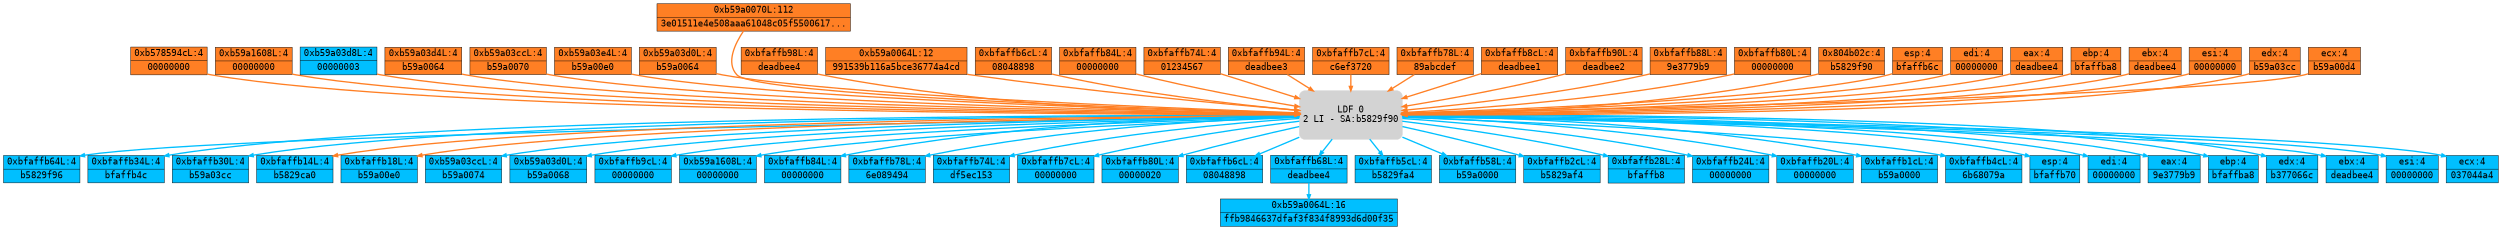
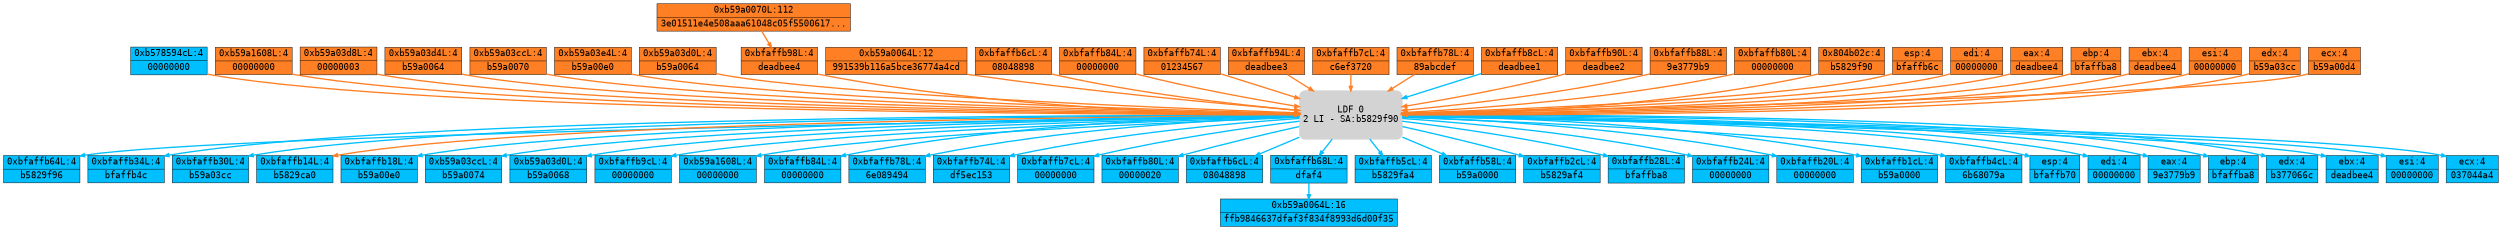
(169, 61) -> (169, 61)
(339, 61) -> (339, 61)
(1444, 85) -> (1444, 85)
(885, 95) -> (765, 37)
(706, 131) -> (706, 131)
(1309, 176) -> (1309, 176)
(1646, 176) -> (1646, 176)
